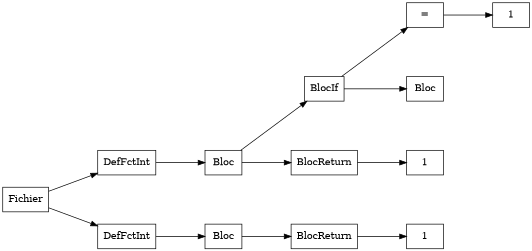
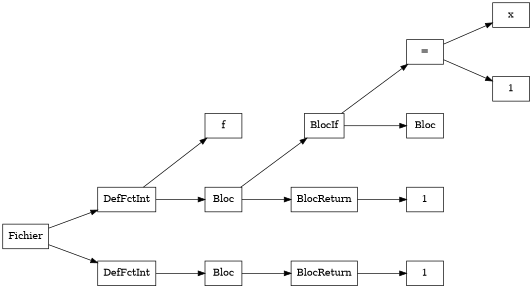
none -> (511, 15)
none -> (223, 126)
